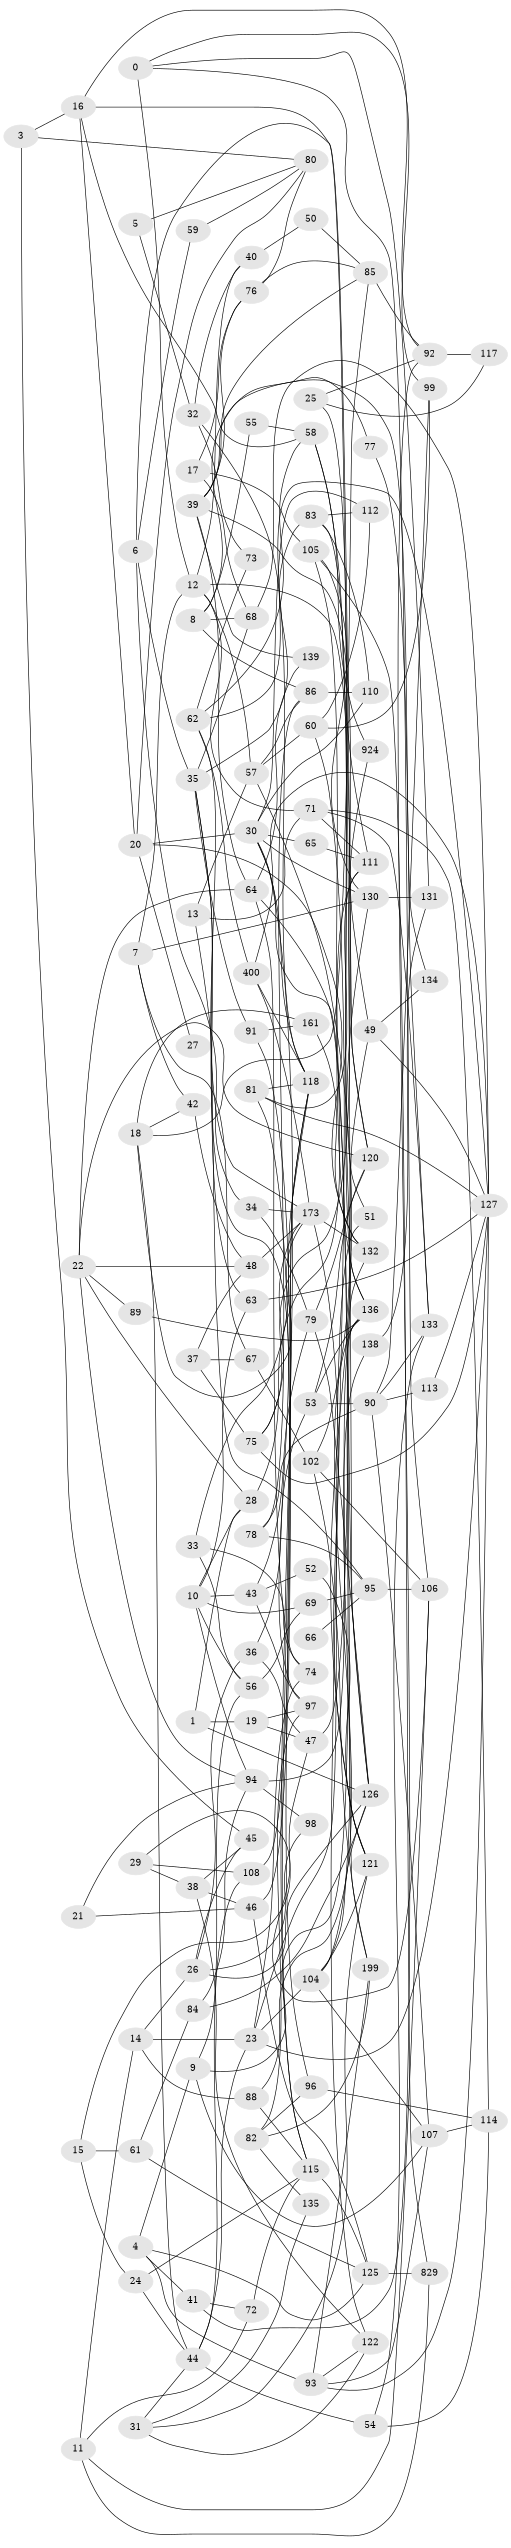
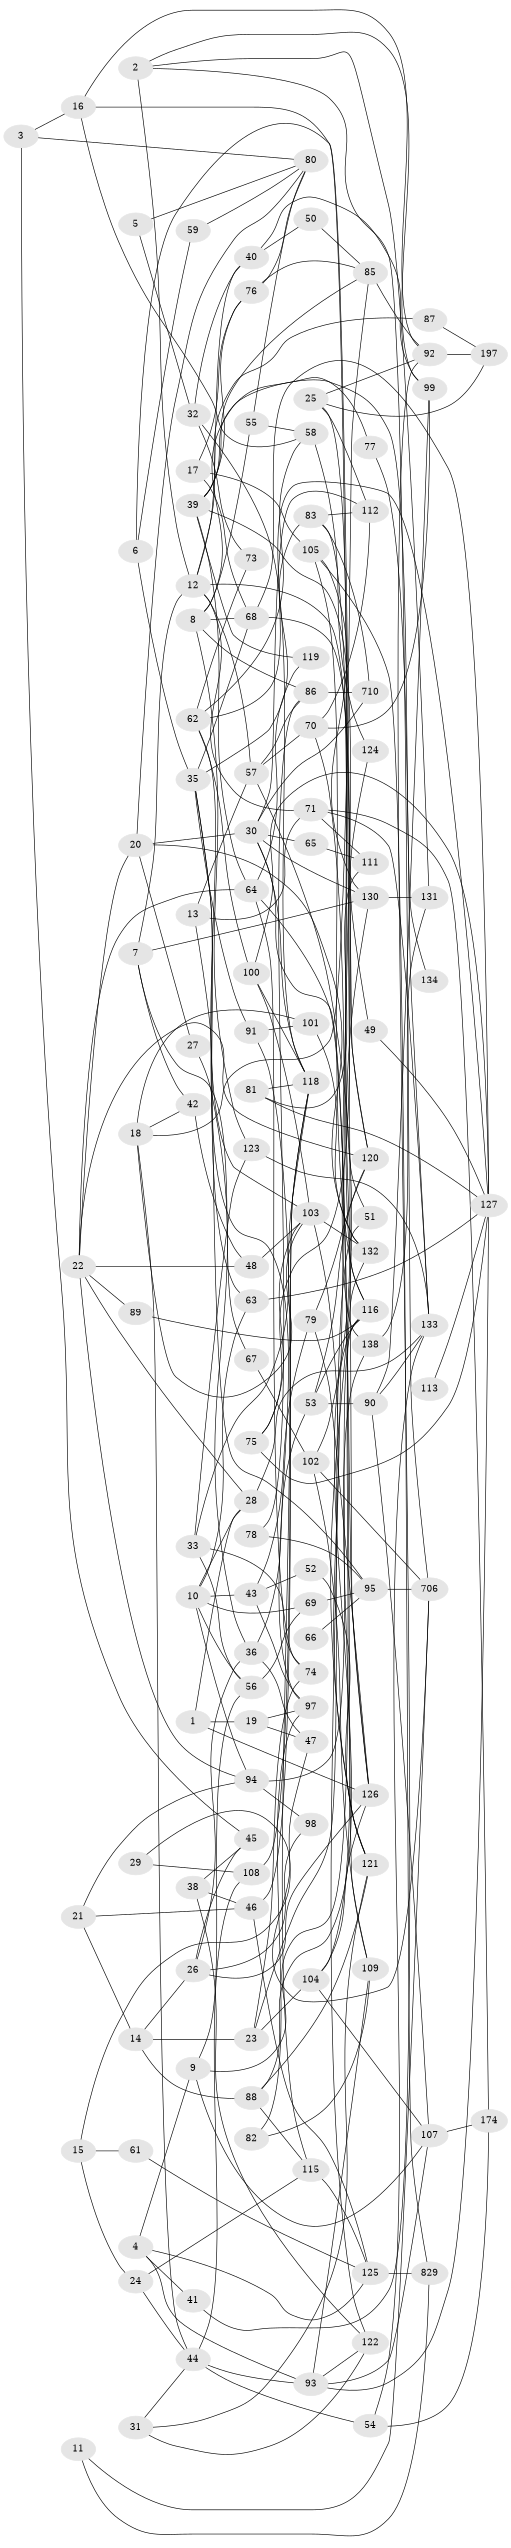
(136, 68) -> (136, 68)
none -> (348, 211)
none -> (274, 290)
none -> (430, 320)
(489, 354) -> (489, 354)
none -> (338, 434)
(107, 476) -> (103, 963)
(343, 648) -> none
(311, 658) -> (311, 658)
(370, 692) -> (370, 692)
(311, 727) -> (311, 727)
(370, 751) -> (370, 751)
none -> (347, 955)
(252, 973) -> (252, 973)
(396, 1009) -> none
(311, 1024) -> (311, 1024)
none -> (252, 1149)
(252, 1208) -> none
(311, 1214) -> (311, 1214)
(333, 1236) -> (306, 1377)
(370, 1311) -> (370, 1311)
none -> (223, 1320)
(193, 1360) -> none
(349, 1389) -> none
(400, 1397) -> none
(302, 1438) -> none
(288, 1500) -> none
(430, 1589) -> (430, 1589)
(456, 1698) -> none
(164, 1876) -> none
(347, 1925) -> (337, 1980)
(370, 1969) -> (370, 1969)
(193, 2010) -> none
(311, 2087) -> none
(489, 2121) -> (489, 2121)
(221, 2192) -> (250, 2377)
(311, 2204) -> none
(103, 2244) -> (107, 1978)
(252, 2311) -> none
